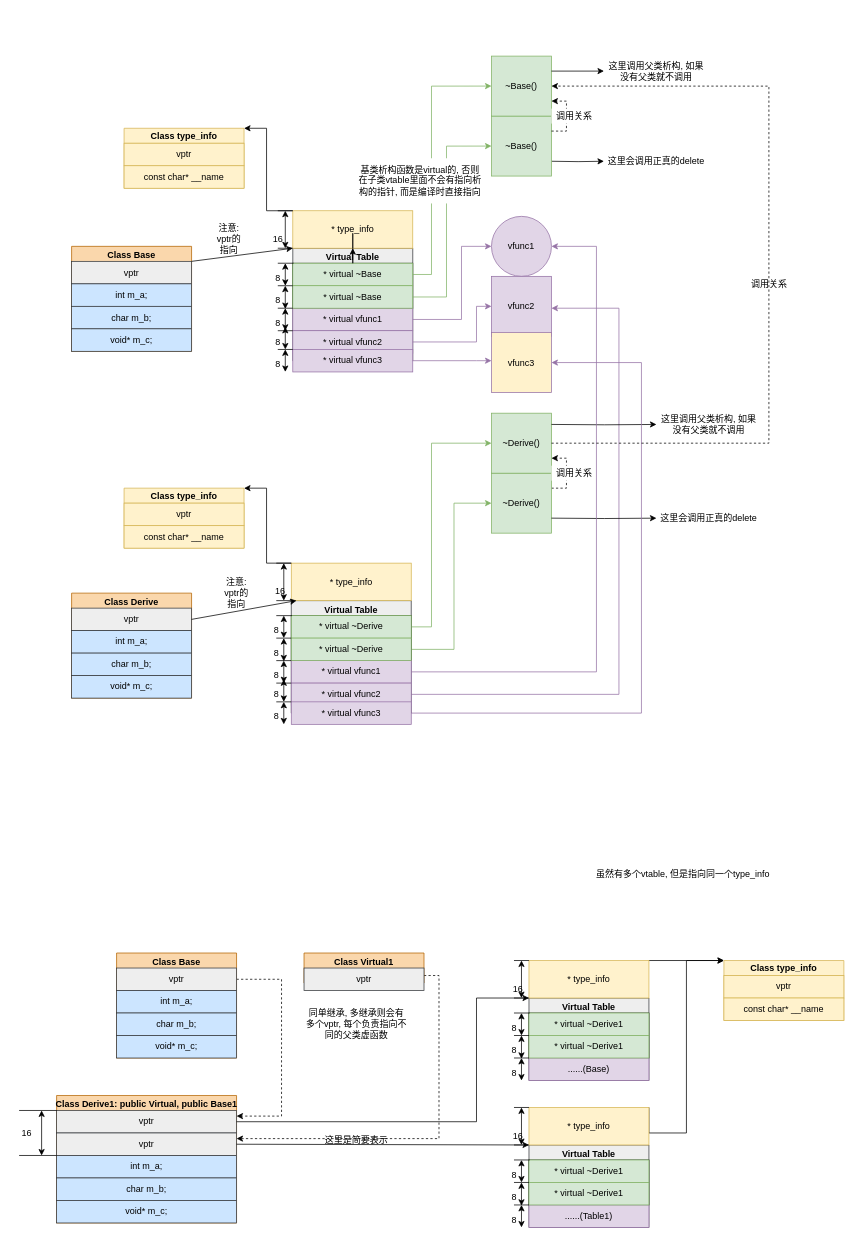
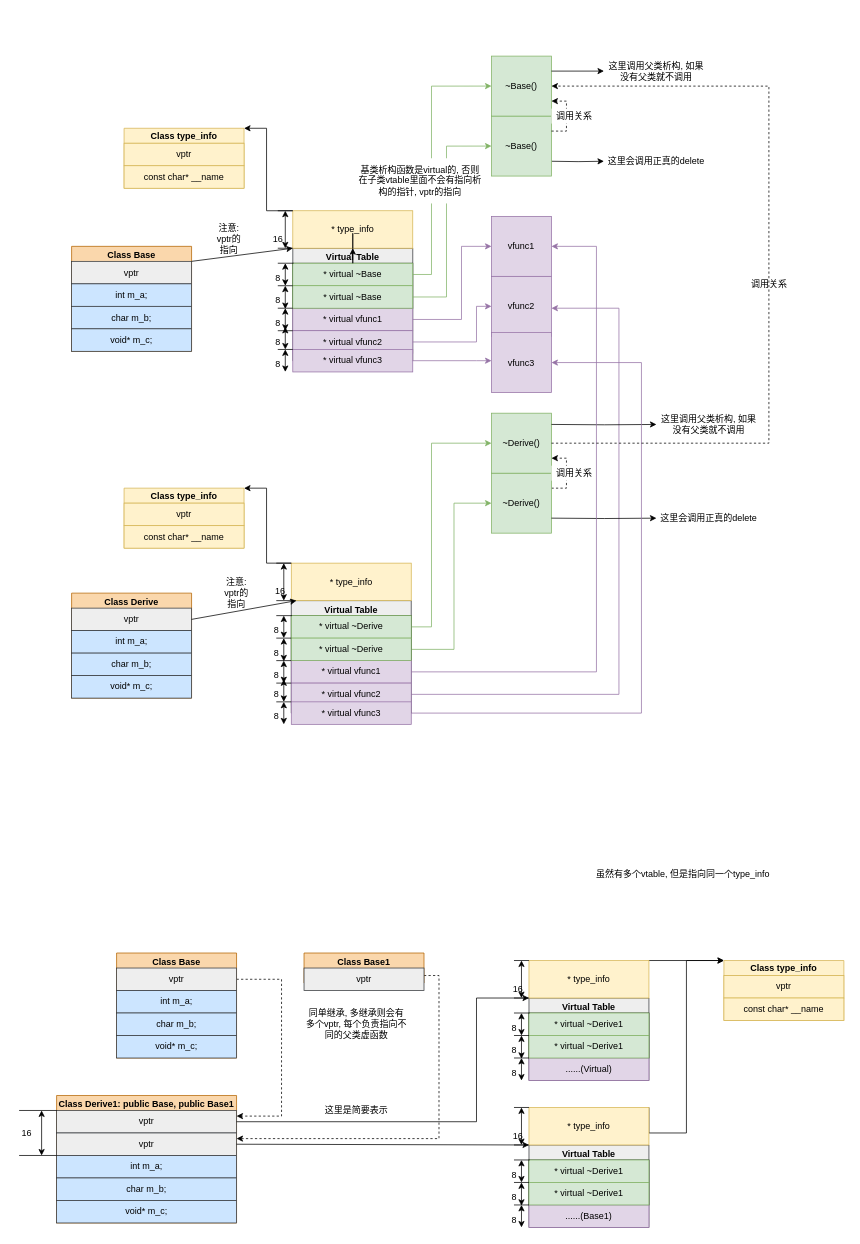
(420, 180) -> (420, 180)
(522, 246) -> (522, 246)
(522, 362) -> (522, 362)
(364, 962) -> (364, 962)
(589, 1069) -> (589, 1069)
(146, 1104) -> (146, 1104)
(357, 1140) -> (357, 1110)
(589, 1216) -> (589, 1216)
